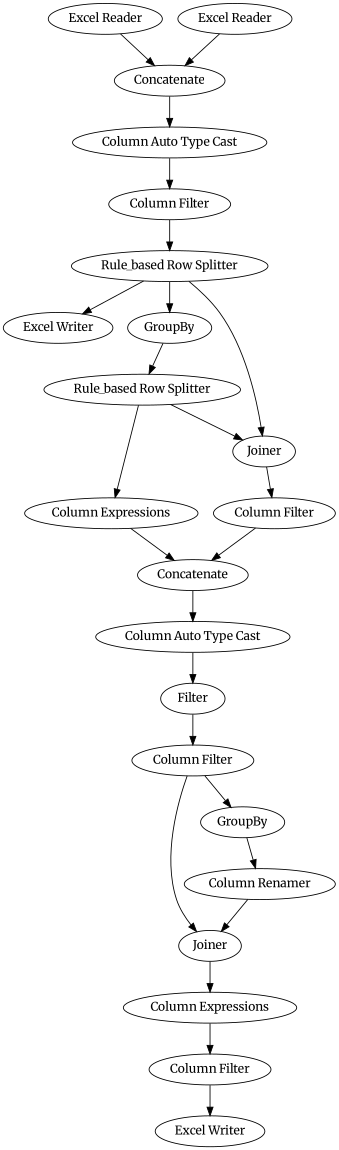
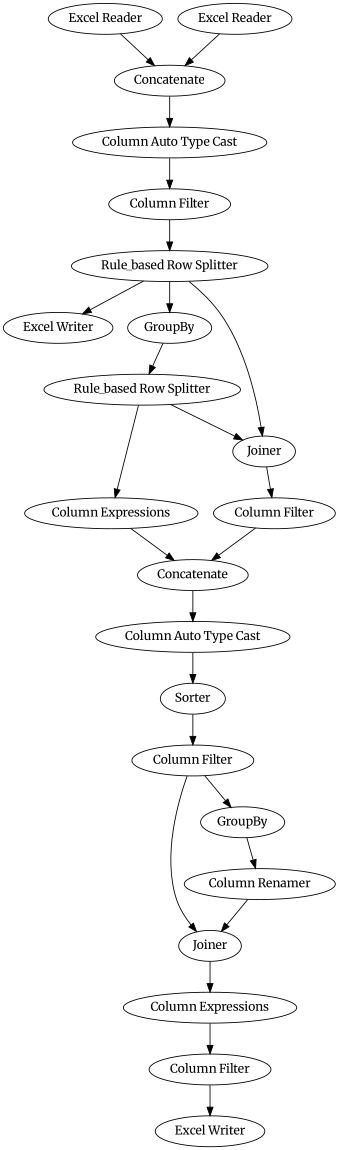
(193, 699) -> (193, 699)
